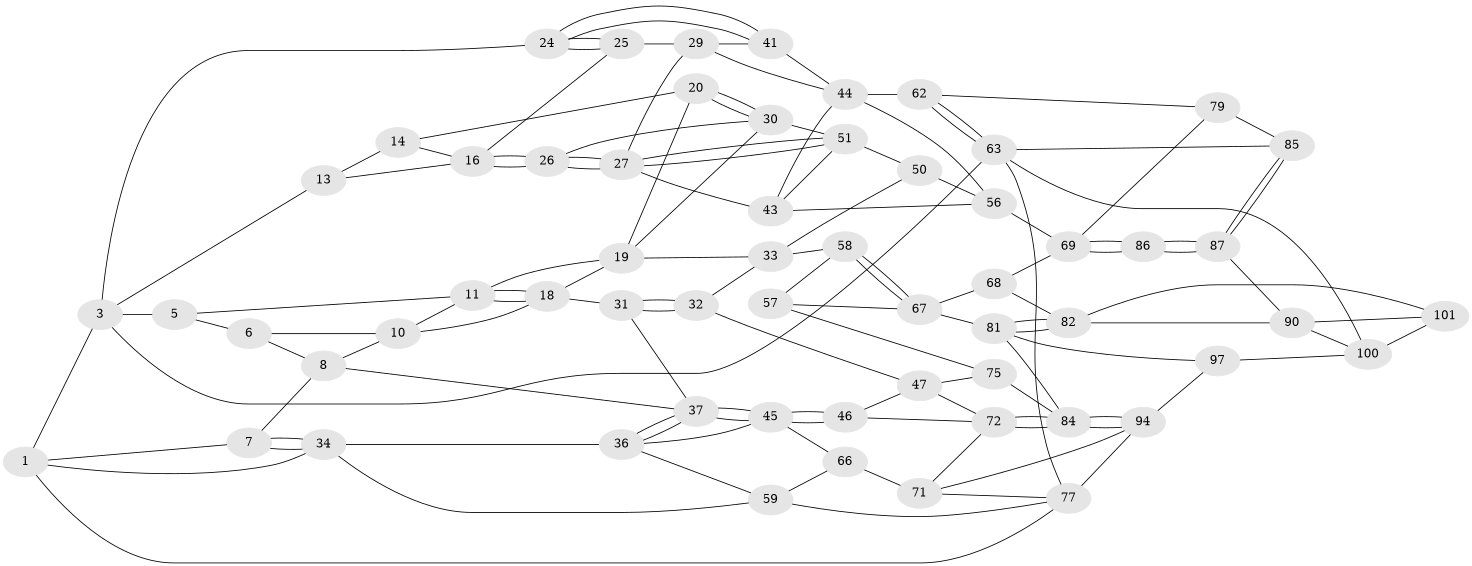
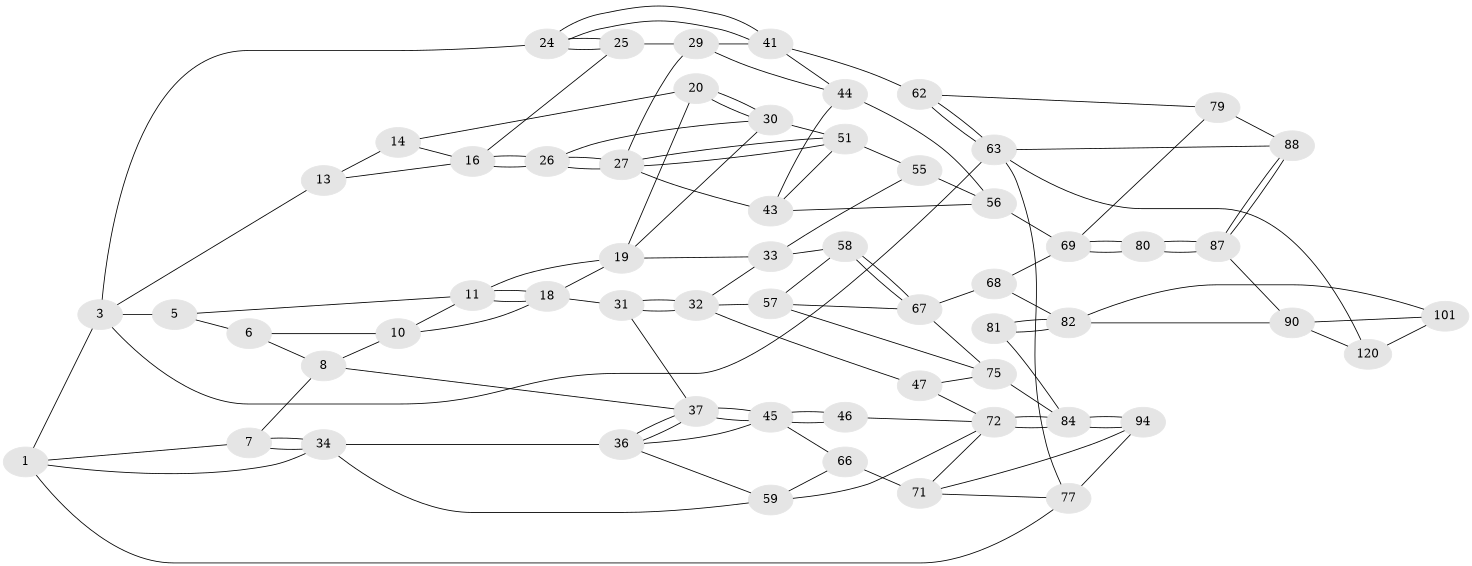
(883, 94) -> (847, 65)
(1292, 146) -> (1292, 146)
(920, 171) -> (920, 171)
(1143, 247) -> (1143, 247)
none -> (734, 305)
(957, 319) -> (957, 342)
(1368, 354) -> (1368, 354)
(1218, 361) -> none
(882, 402) -> none
(920, 517) -> (892, 473)
